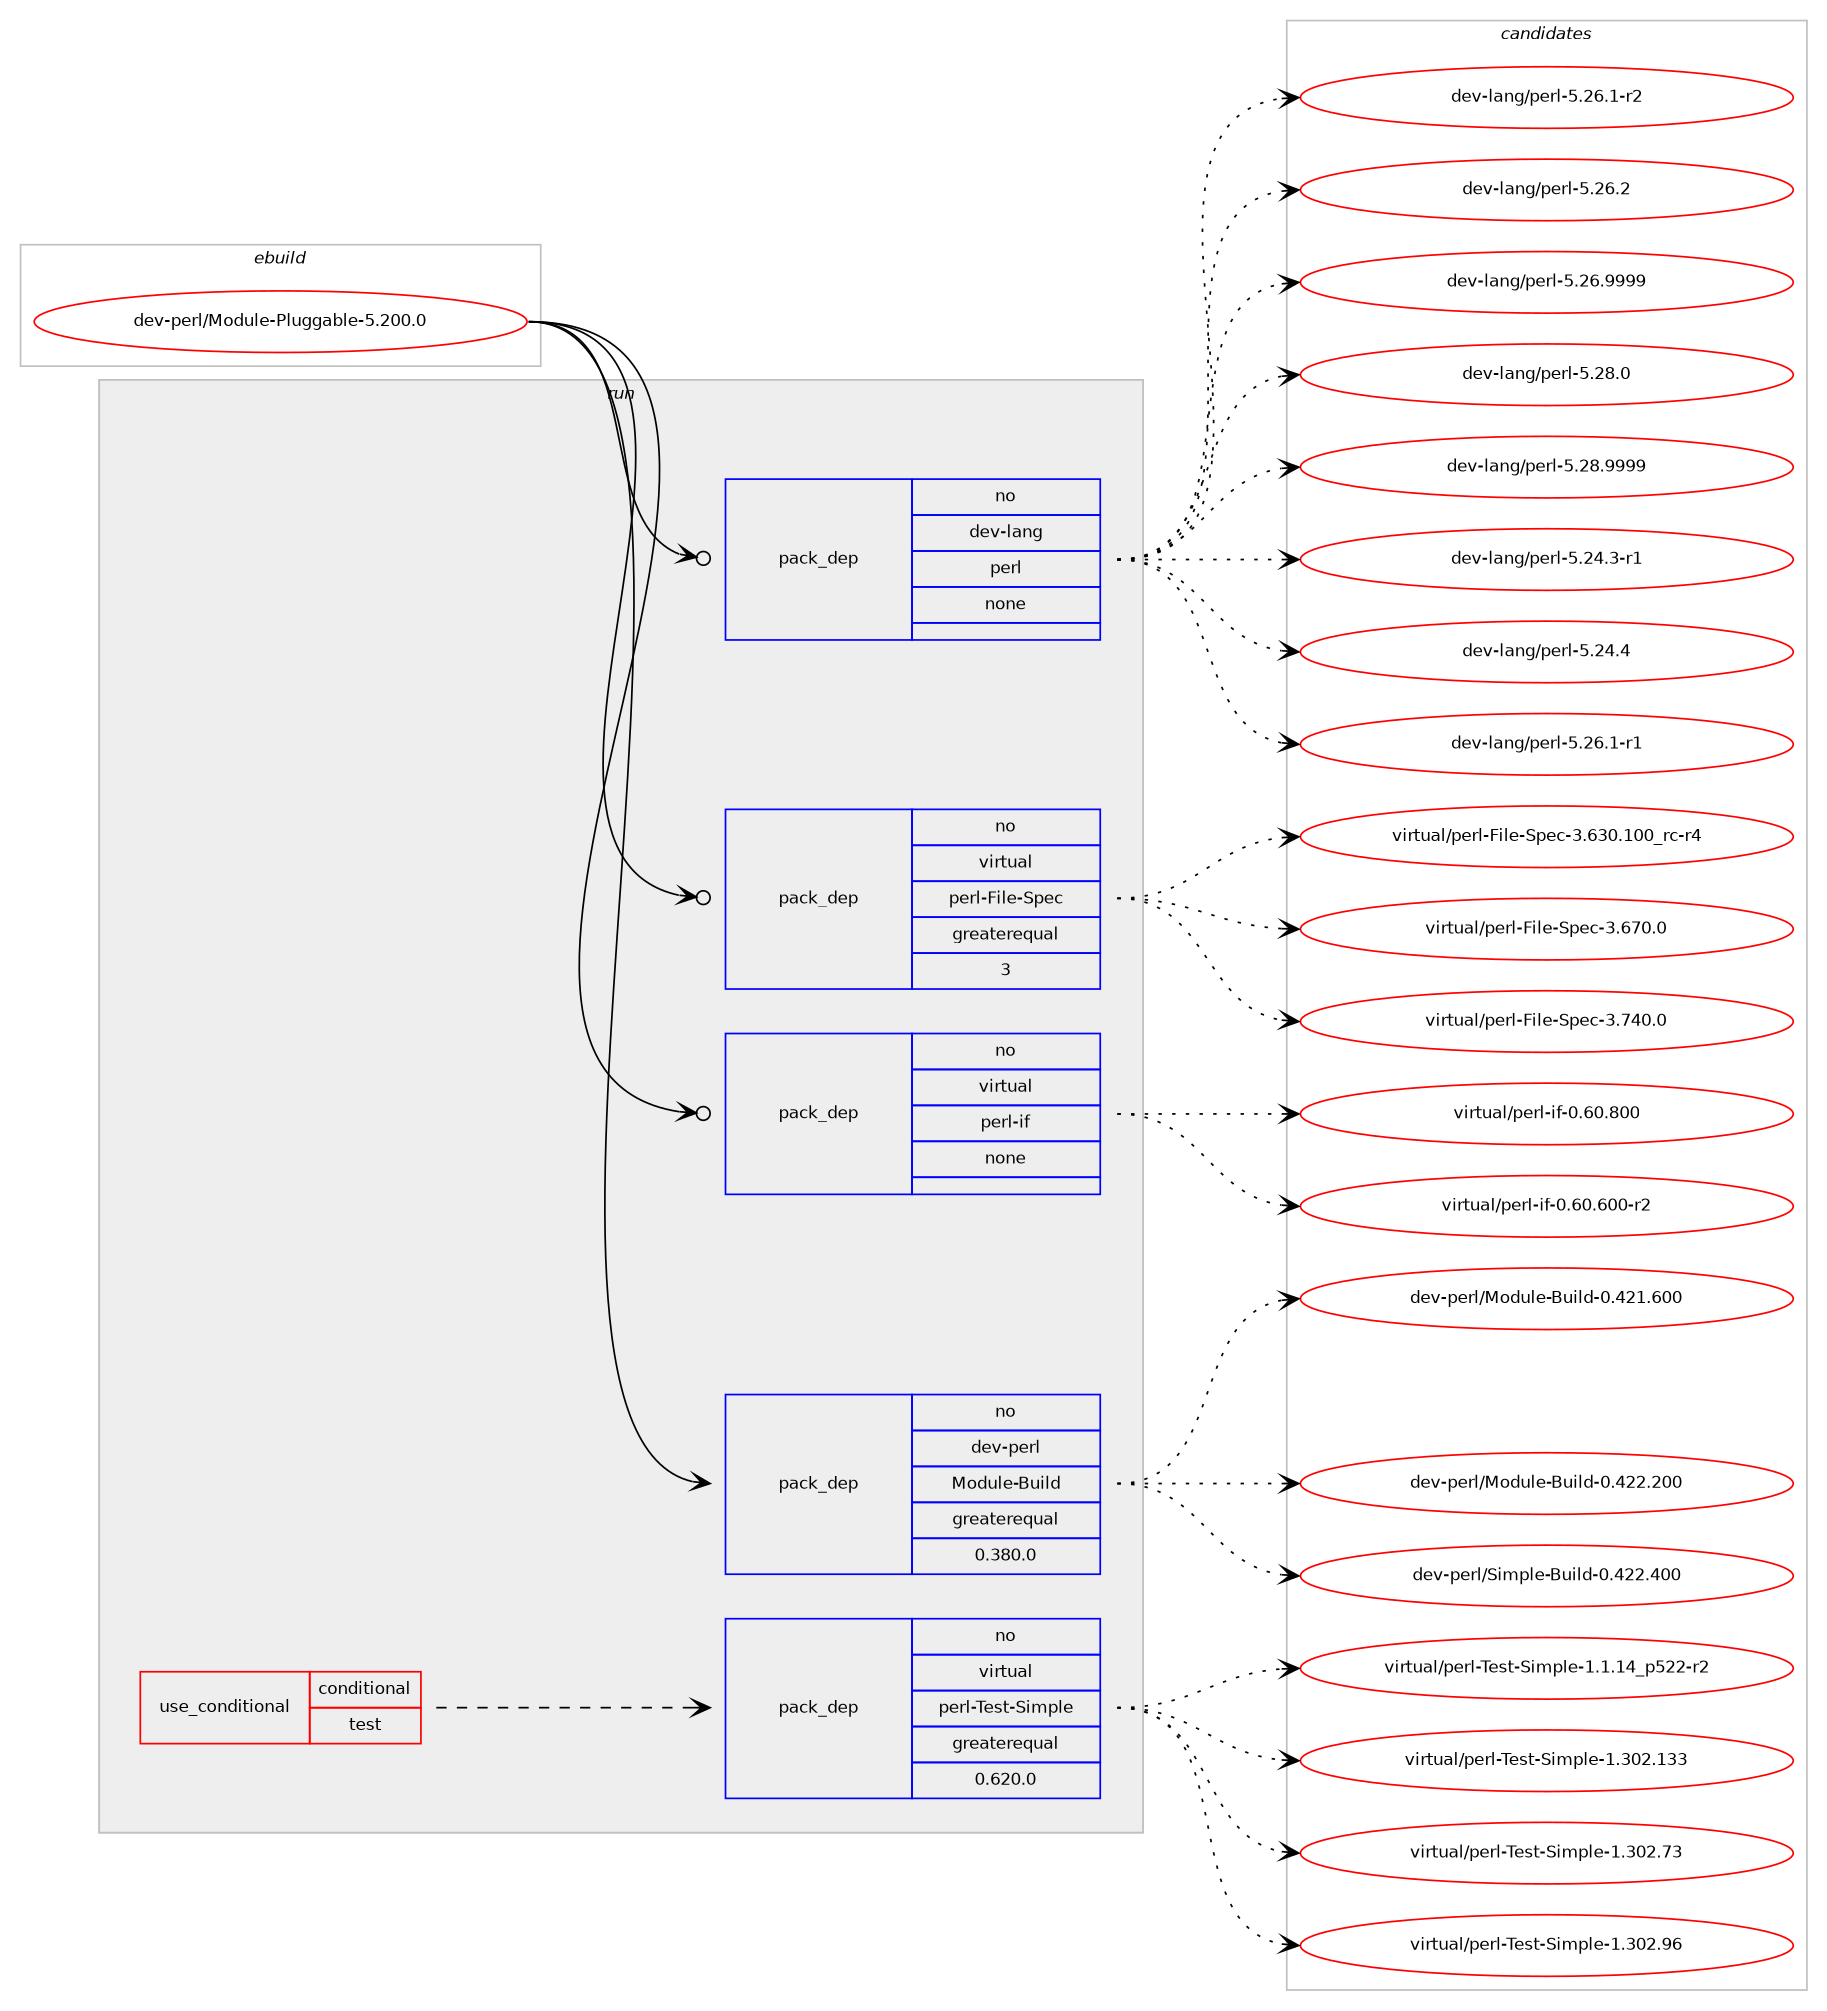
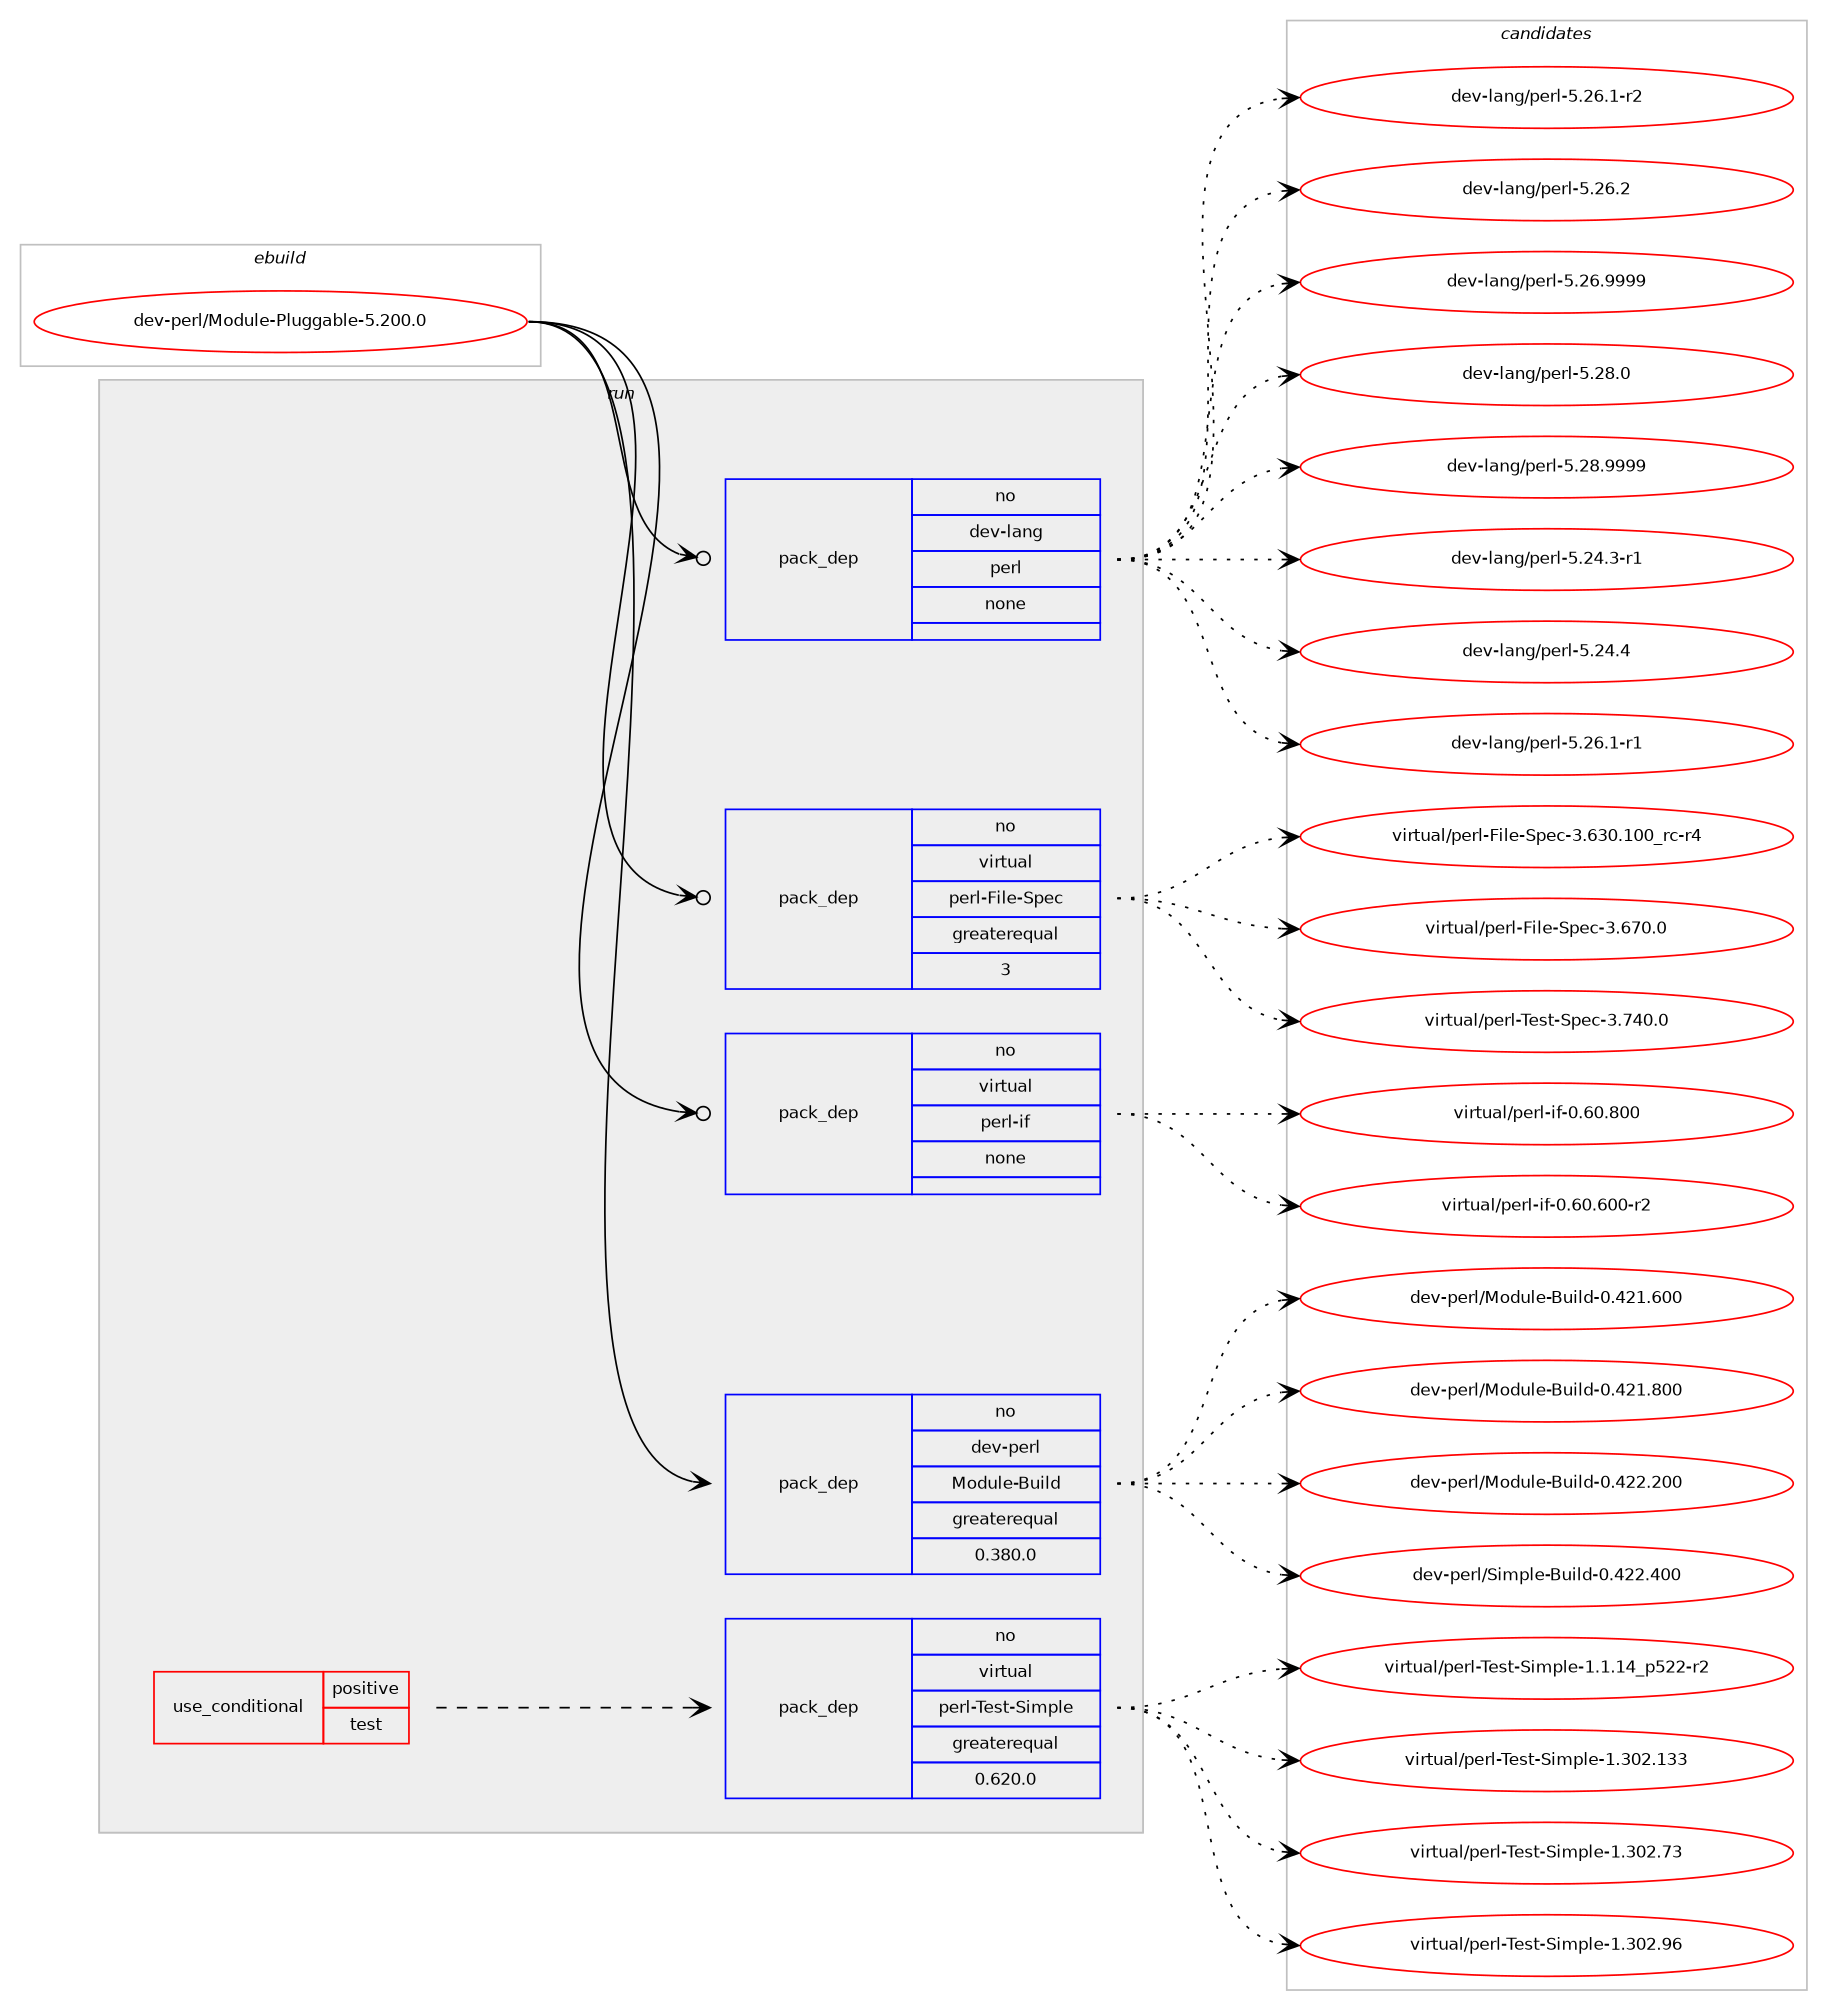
(1547, 1022) -> (1547, 1022)
none -> (1547, 1391)
(365, 1689) -> (366, 1689)
